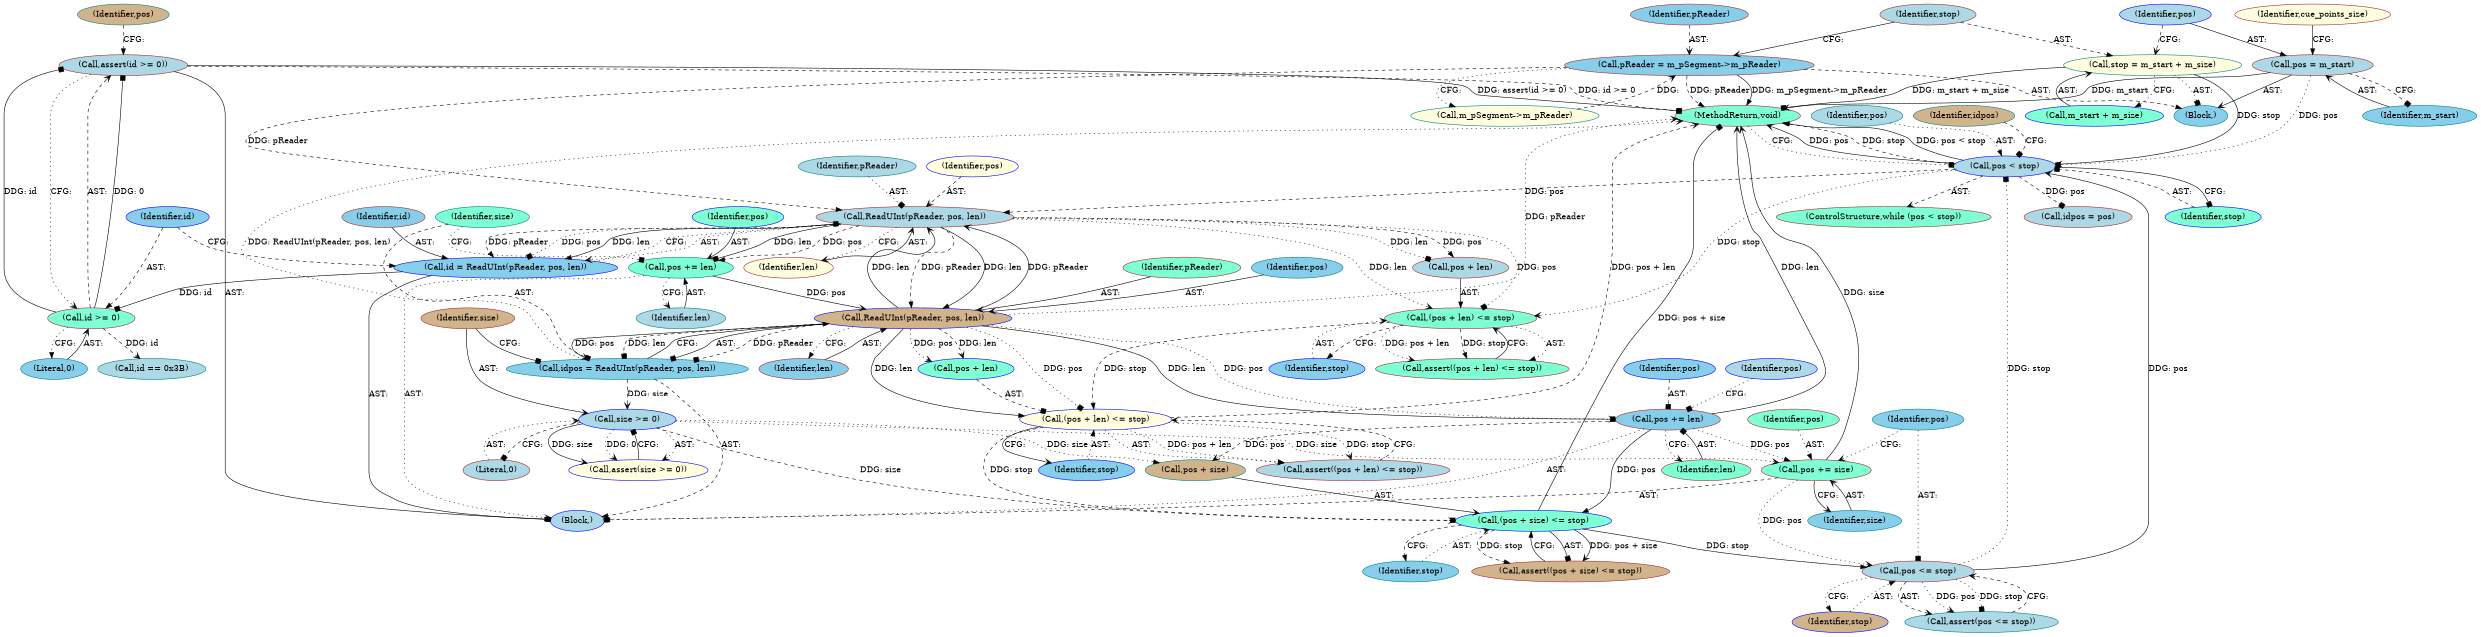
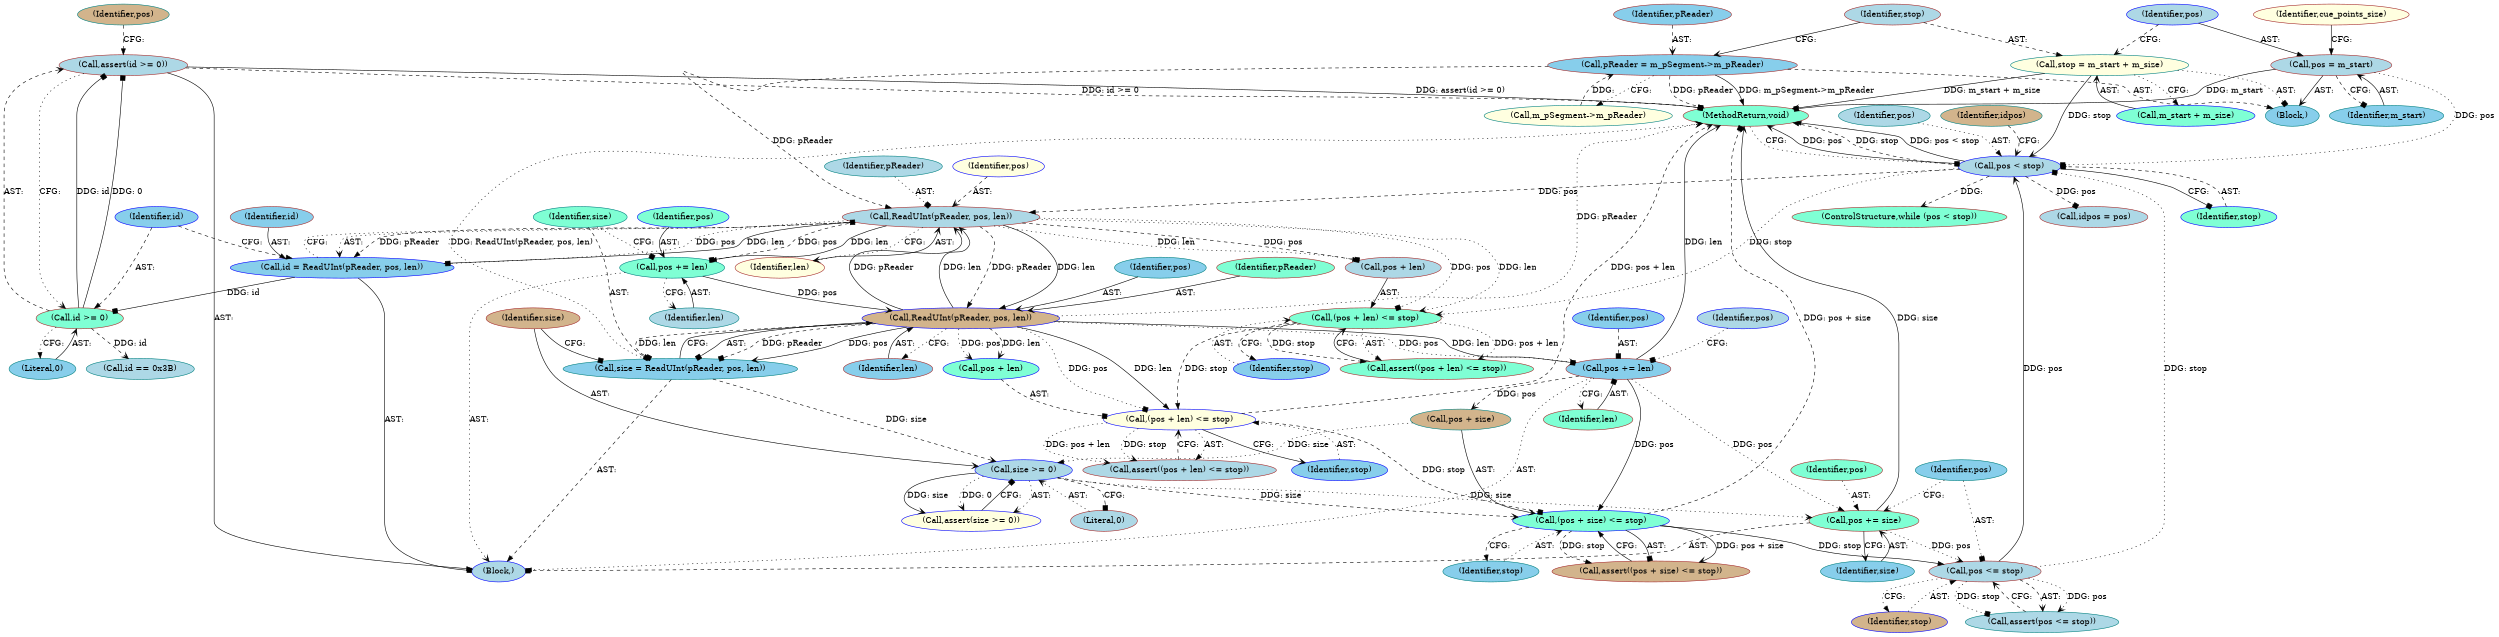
(2021, 133) -> (2017, 136)
(1962, 192) -> (1973, 192)
(1645, 323) -> (1813, 351)
(627, 369) -> (680, 369)
(989, 434) -> (1241, 456)
